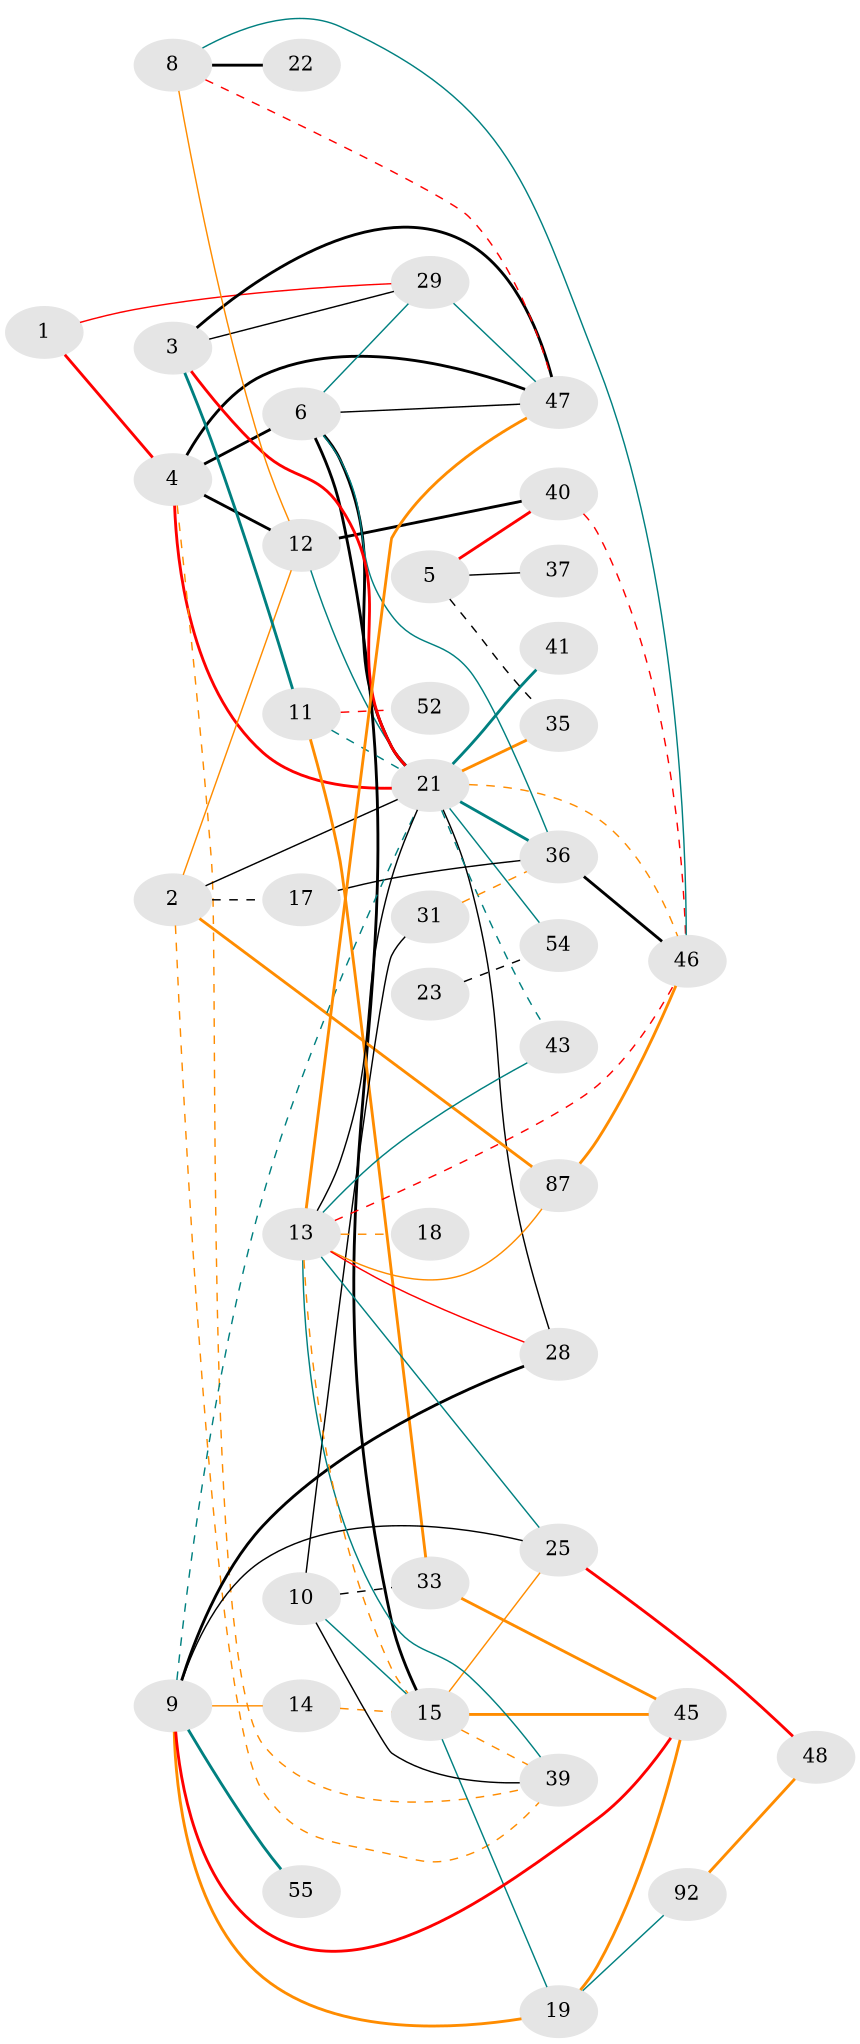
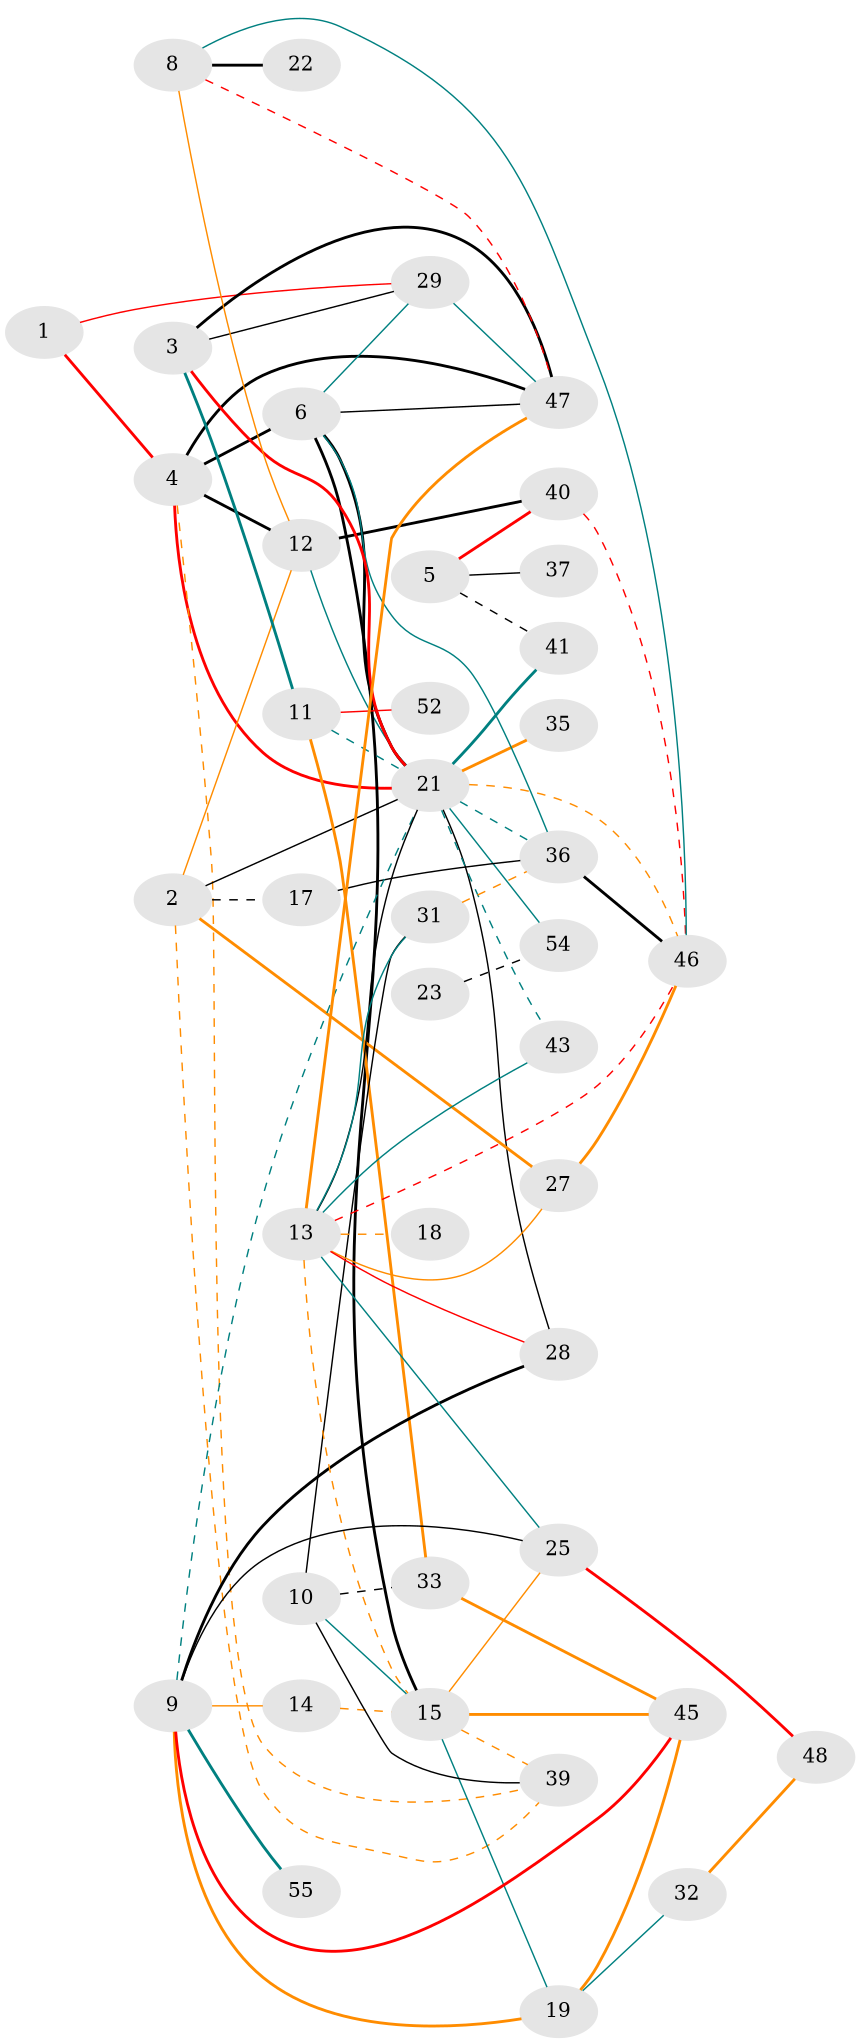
(492, 652) -> (494, 612)
(360, 711) -> (360, 711)
(494, 821) -> (494, 821)
(559, 1186) -> (559, 1186)
(412, 1643) -> (360, 1072)
(687, 1894) -> (687, 1894)
